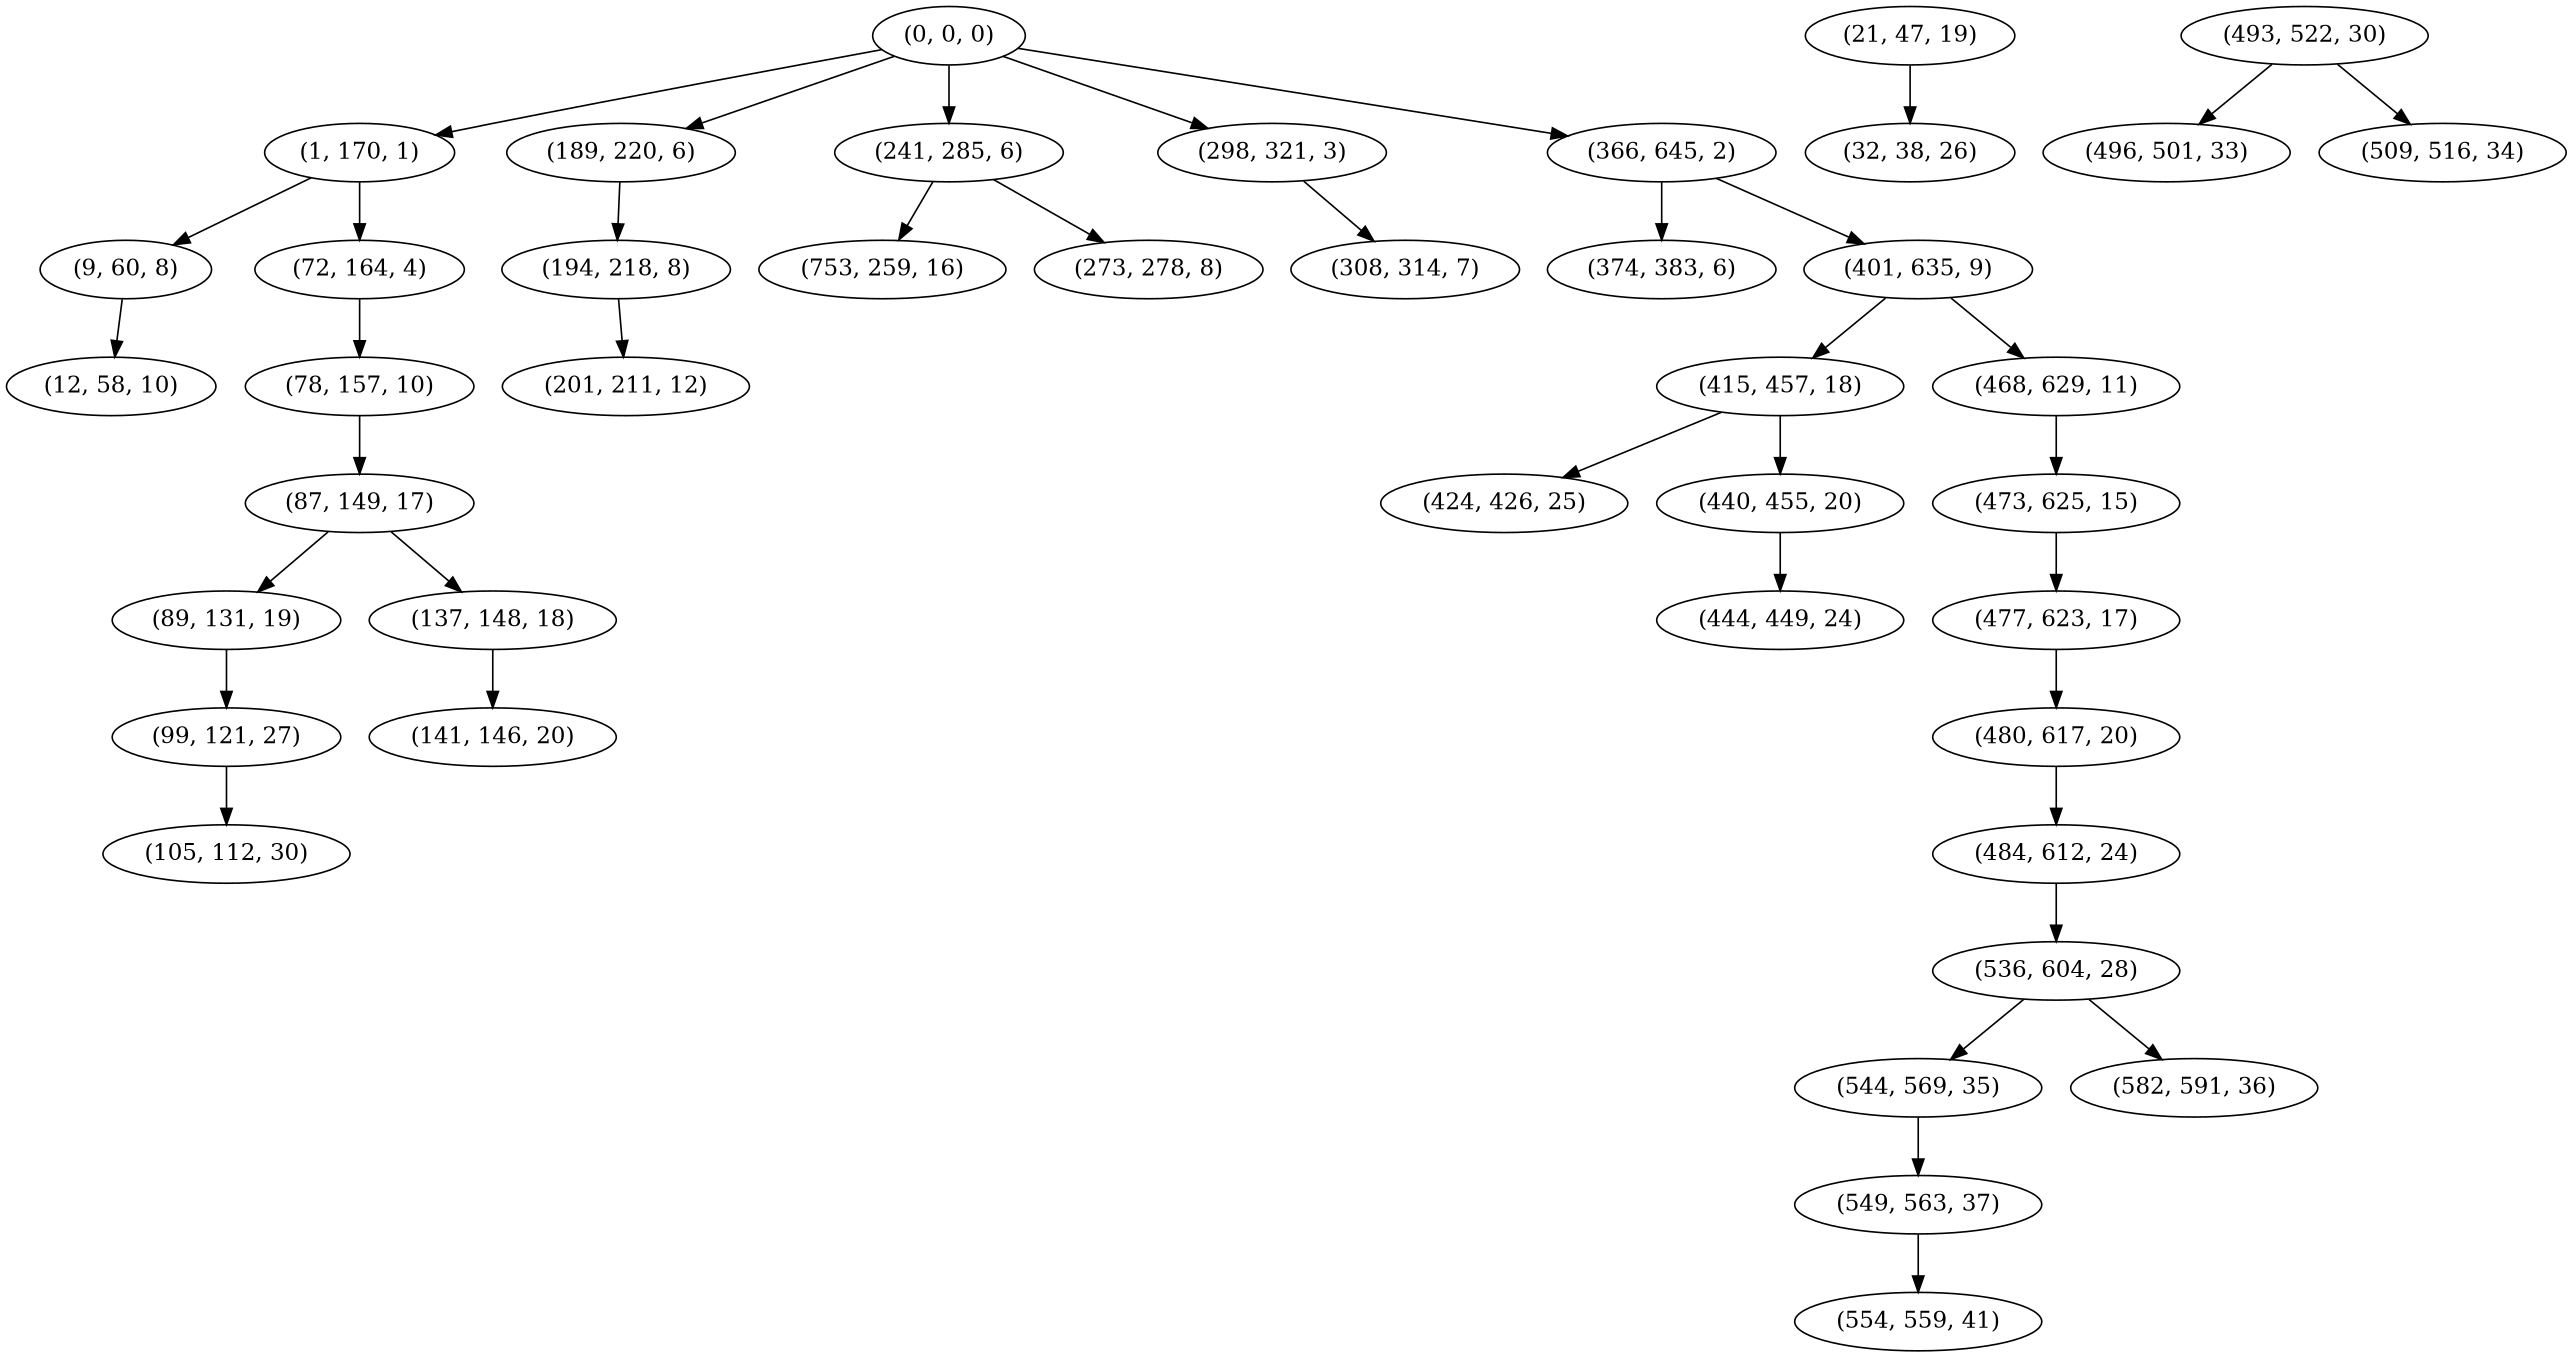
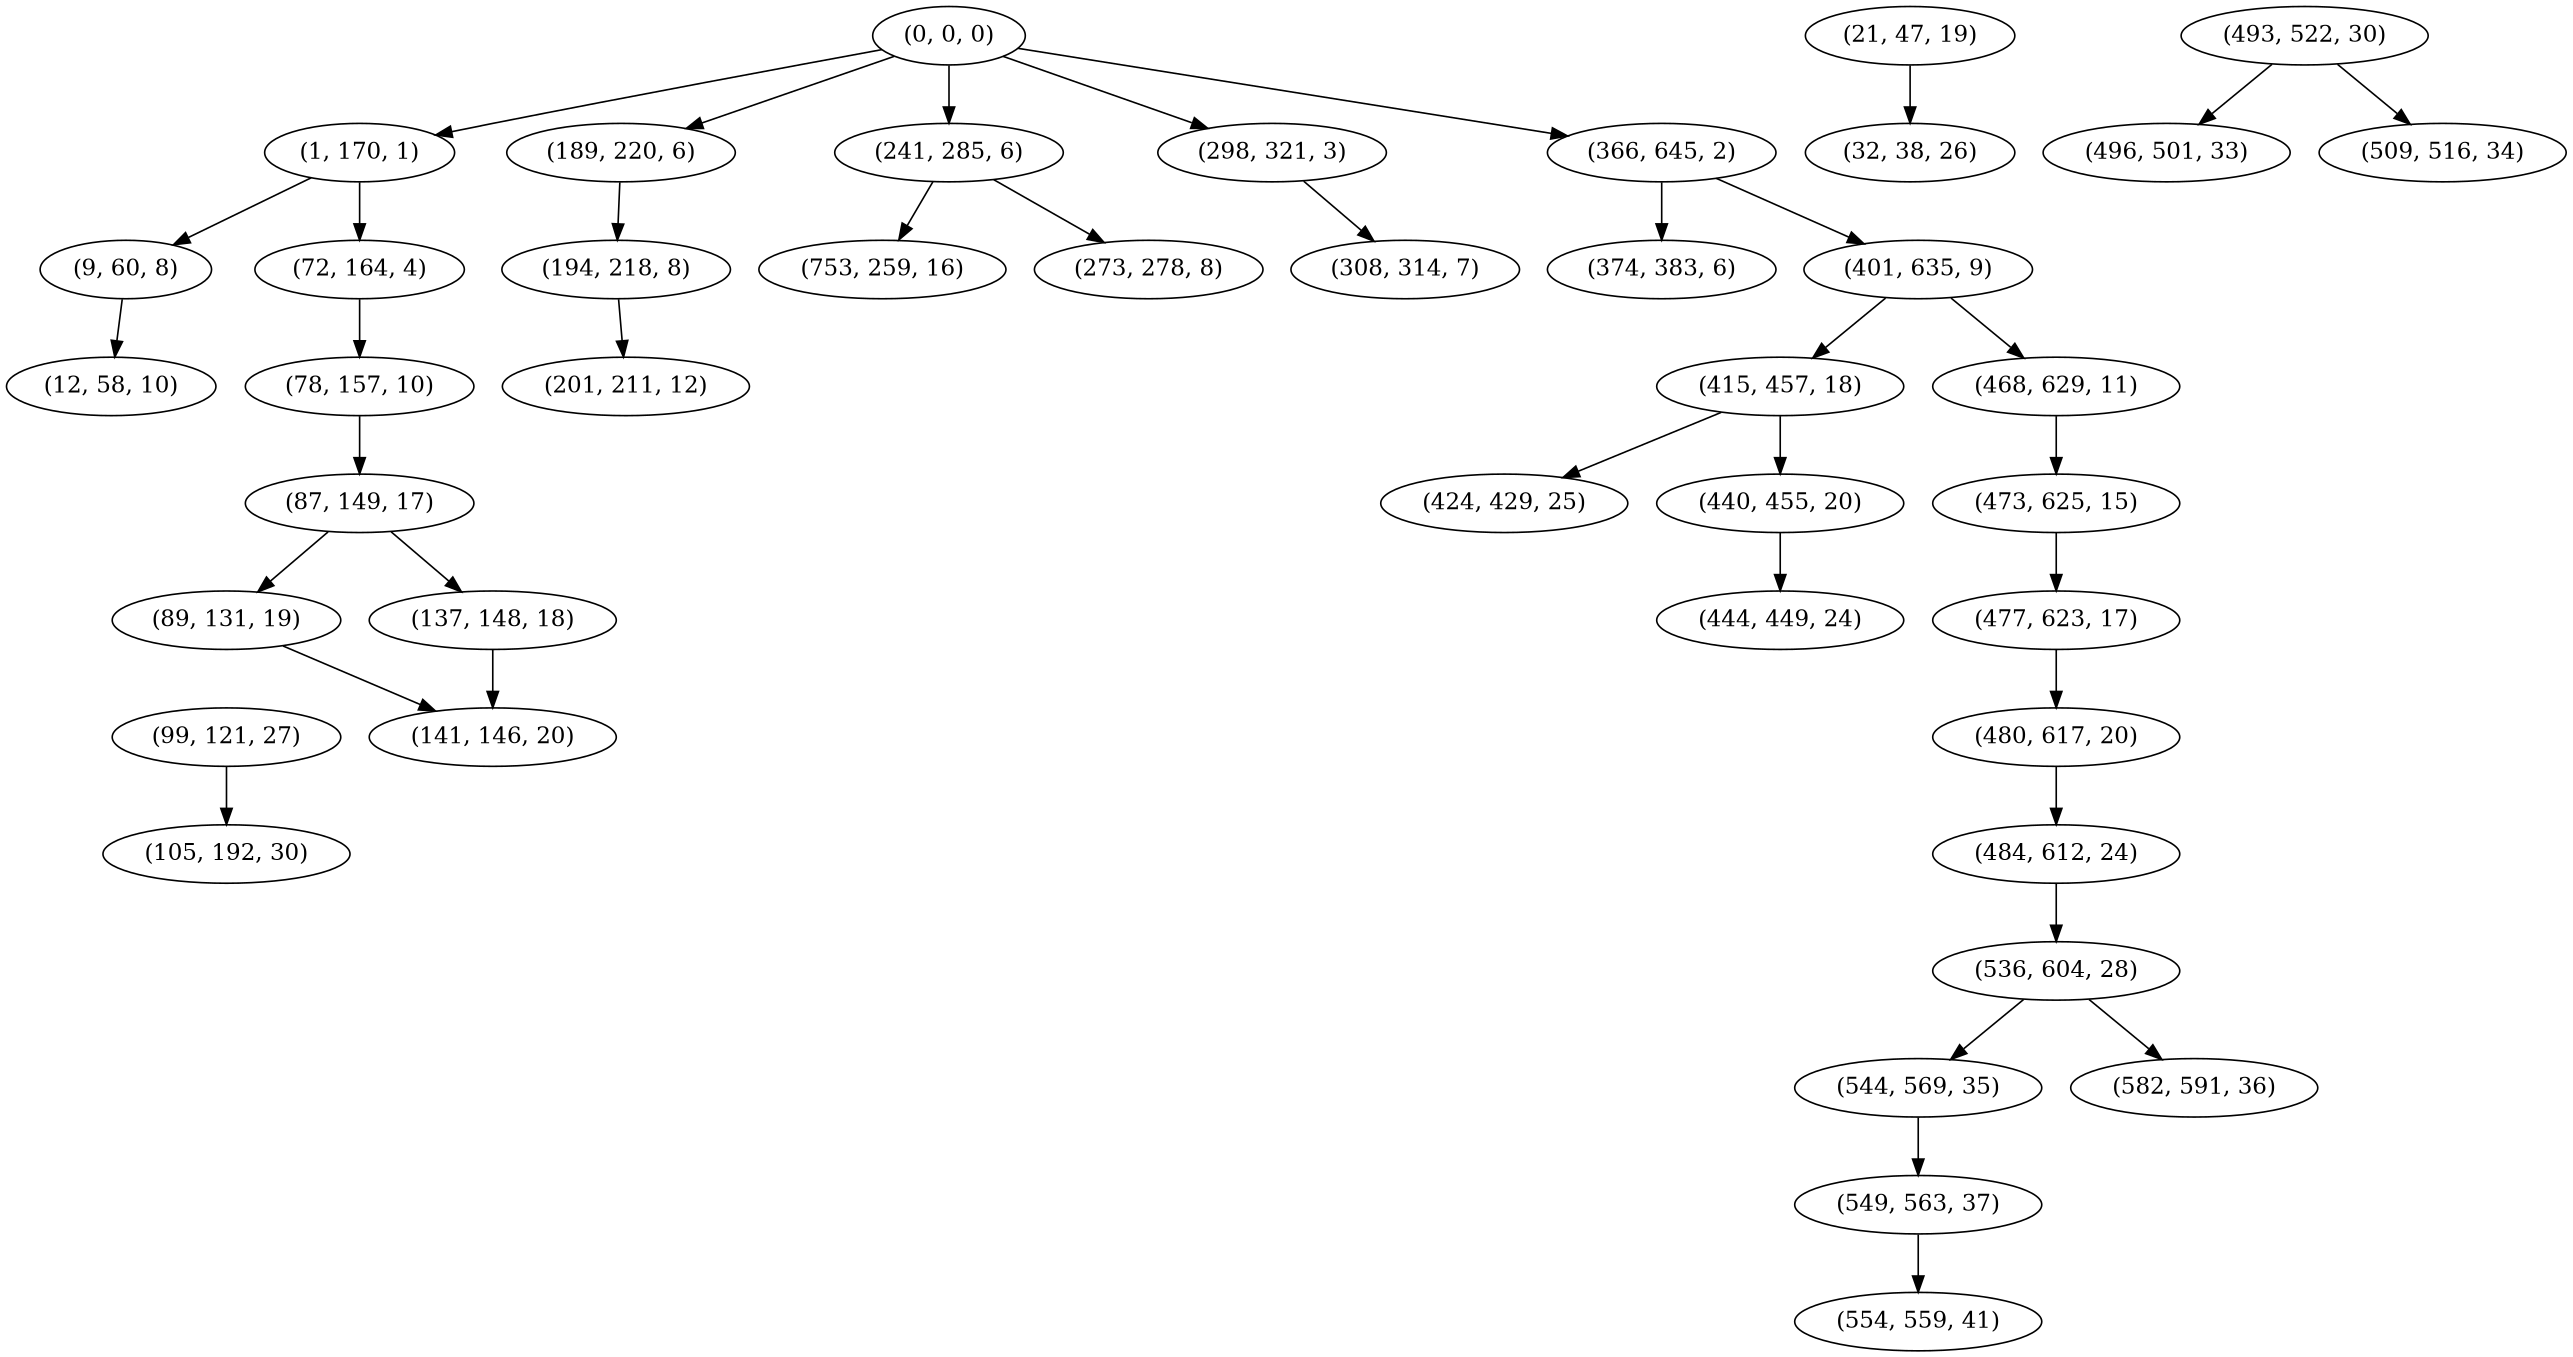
(1504, 503) -> (1504, 503)
(226, 671) -> (352, 675)
(226, 854) -> (226, 854)
